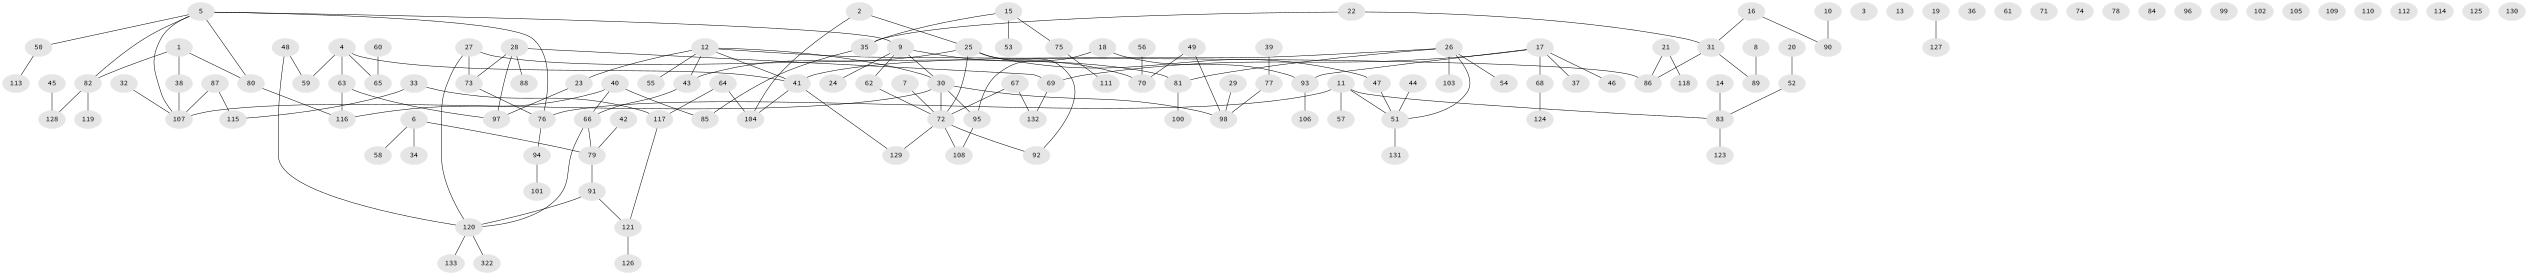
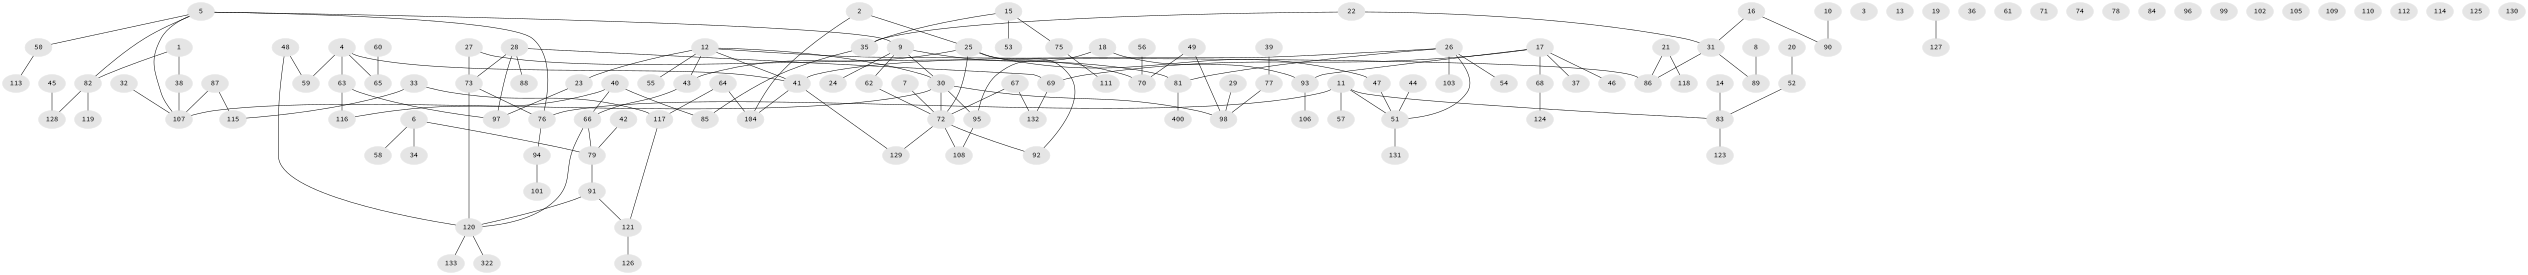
(251, 84) -> none
(1178, 120) -> (1178, 120)
(442, 137) -> (469, 155)
